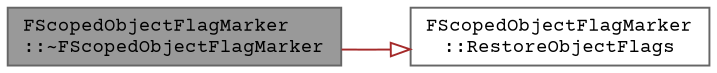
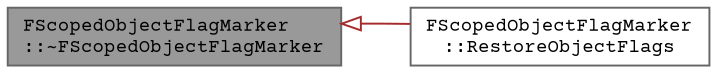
(366, 50) -> (385, 24)
